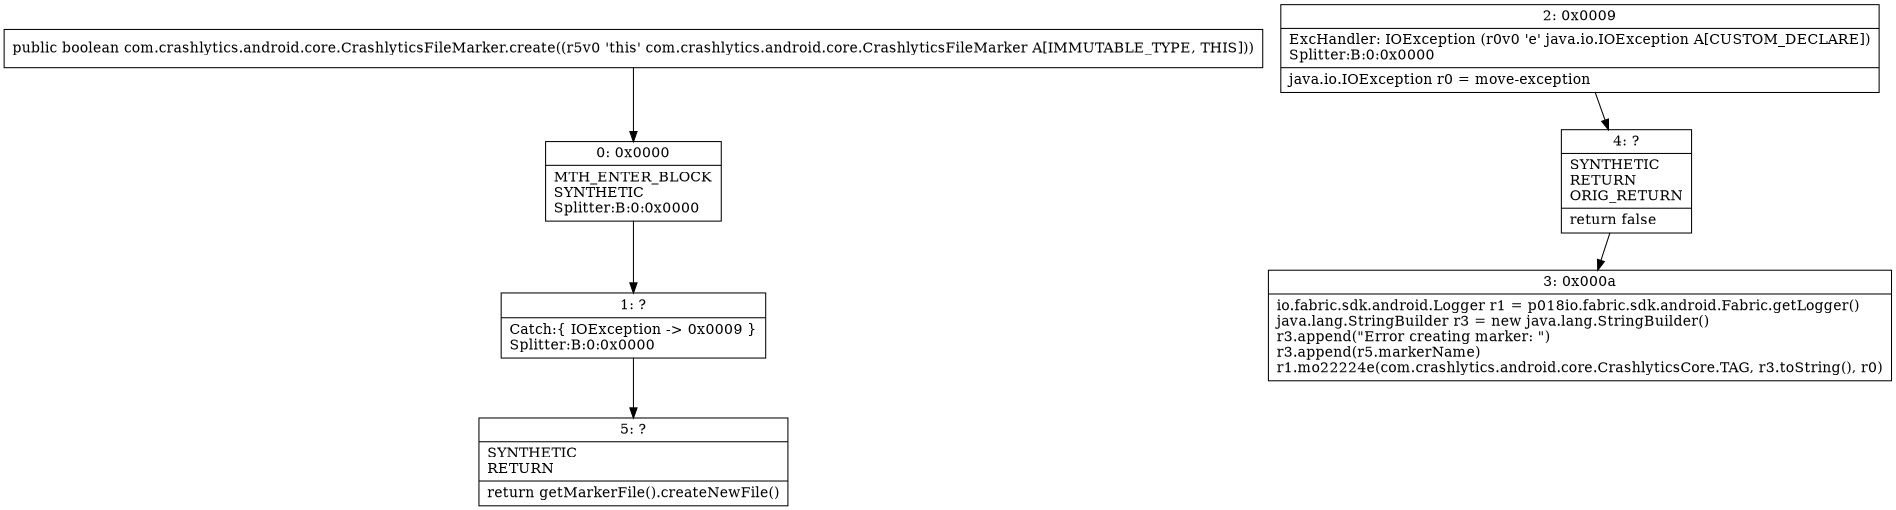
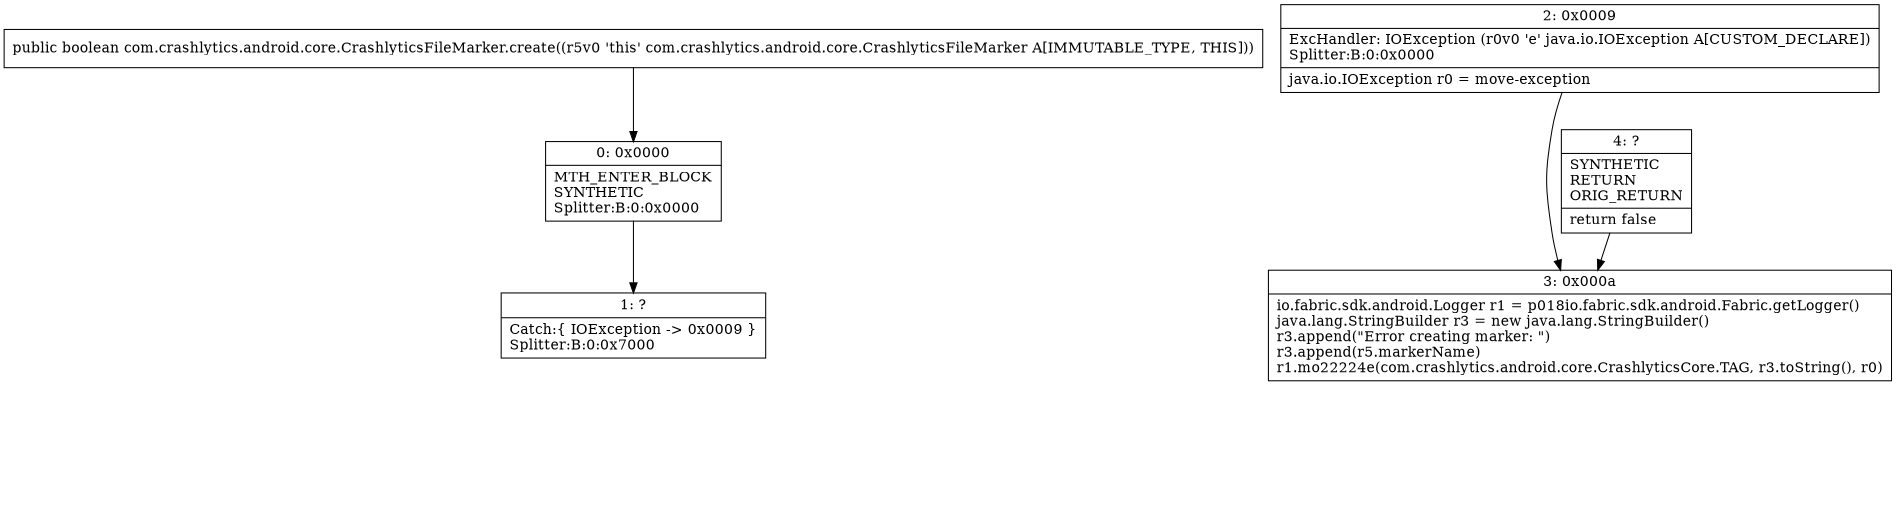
(1600, 106) -> (1547, 176)
(583, 345) -> (583, 345)
(633, 462) -> none
